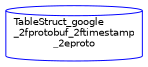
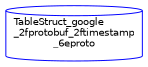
(74, 33) -> (74, 33)
